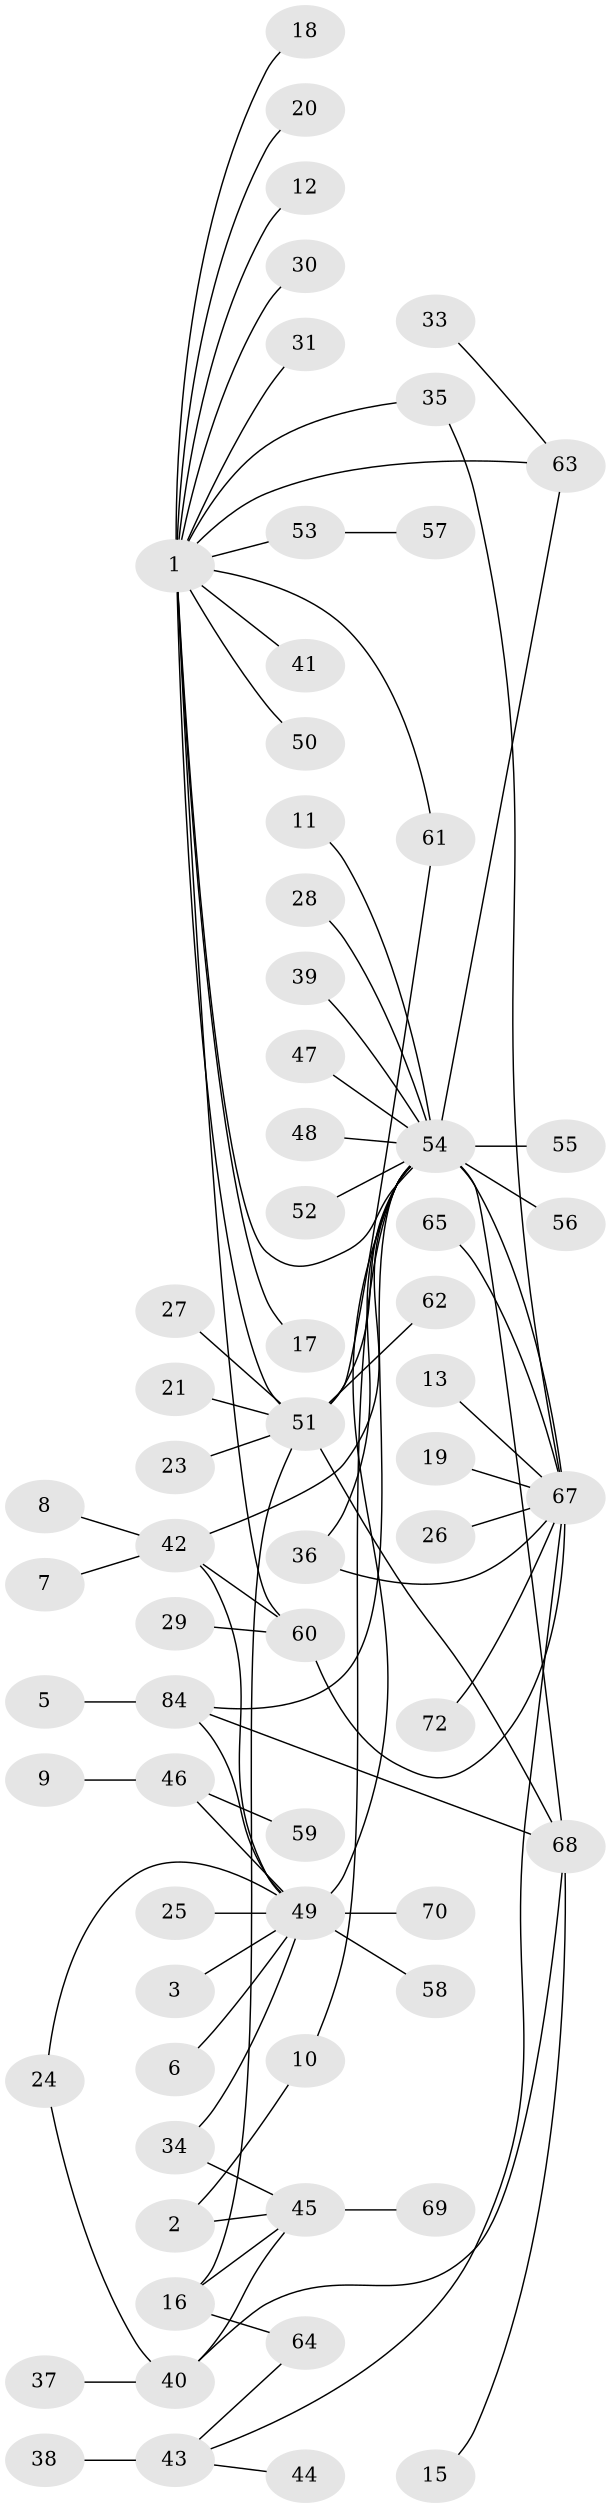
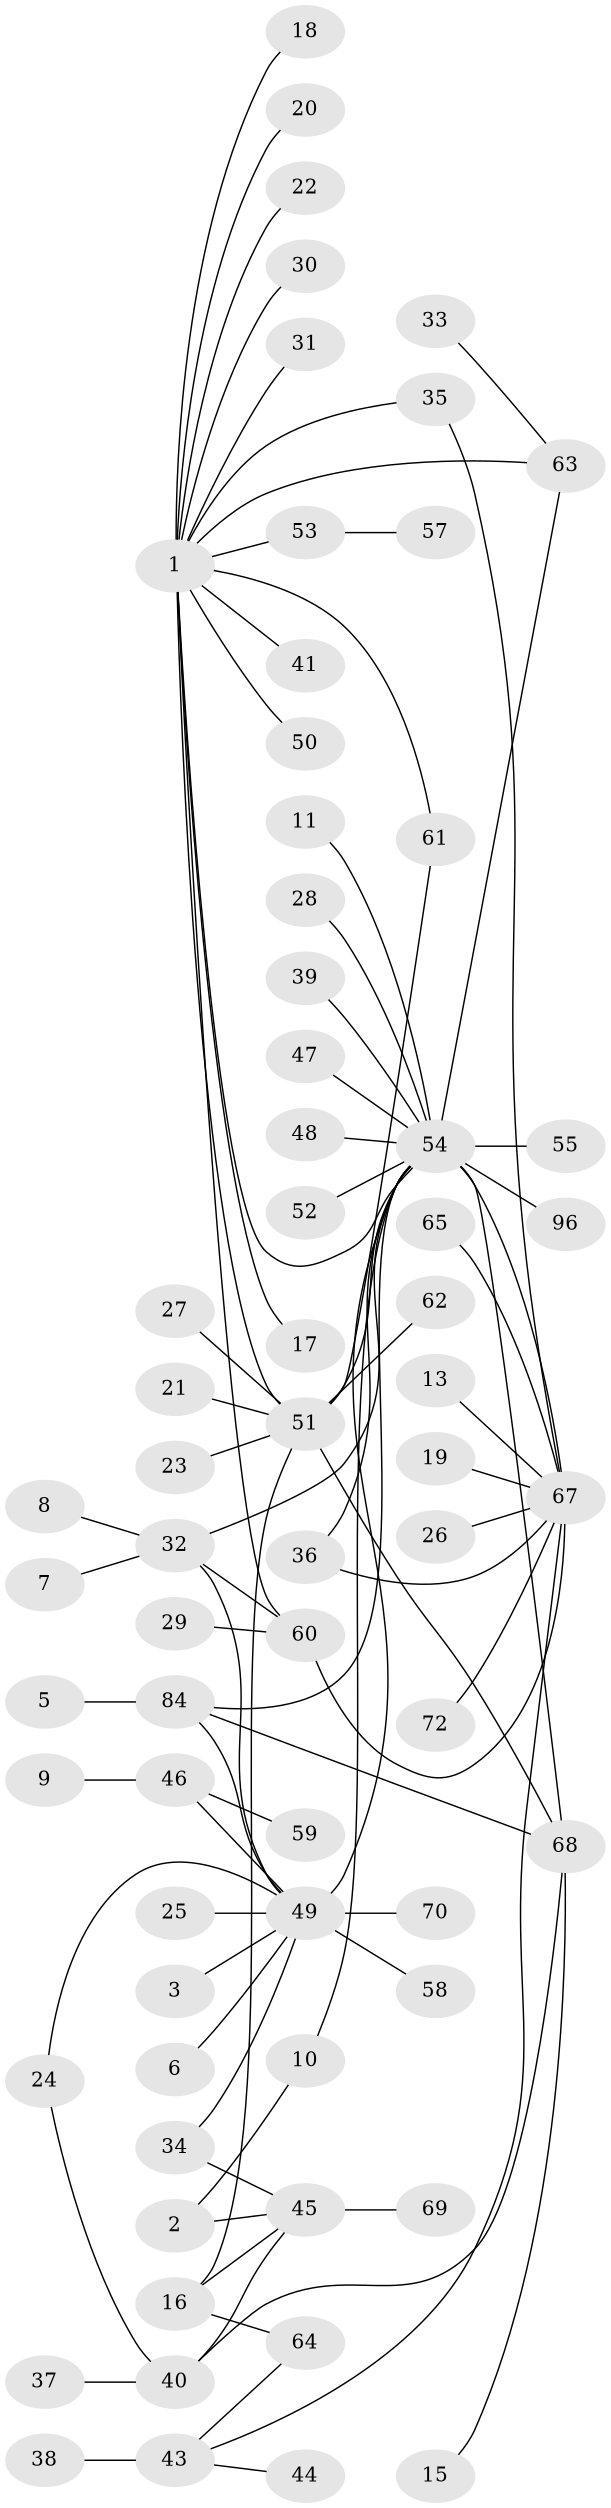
(305, 188) -> (305, 188)
(566, 1224) -> (566, 1224)
(175, 1546) -> (175, 1546)
